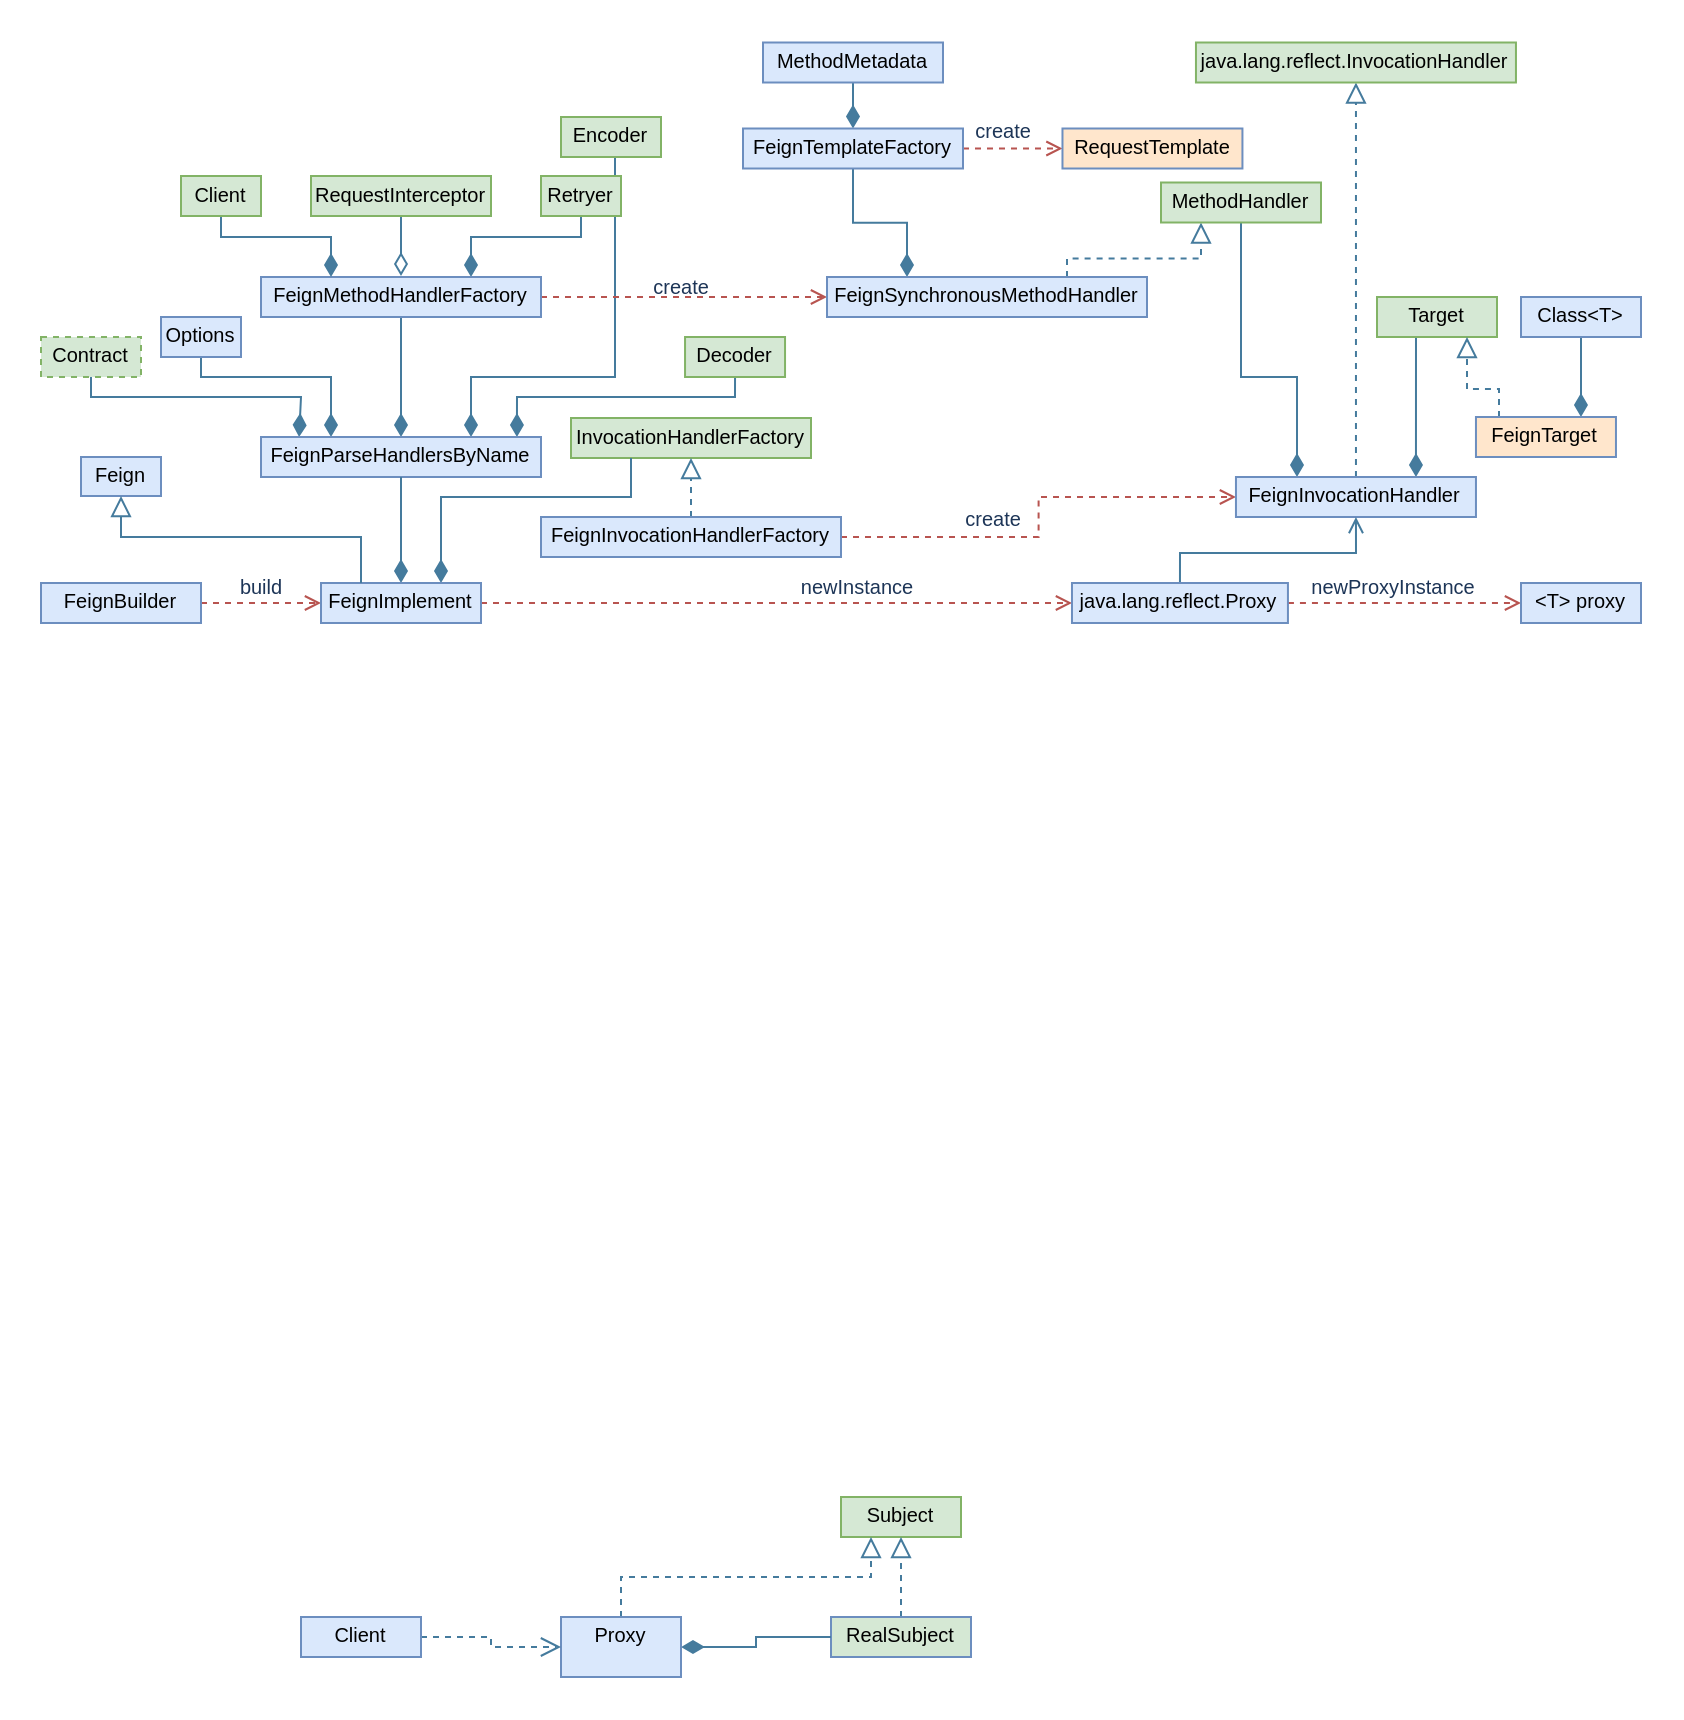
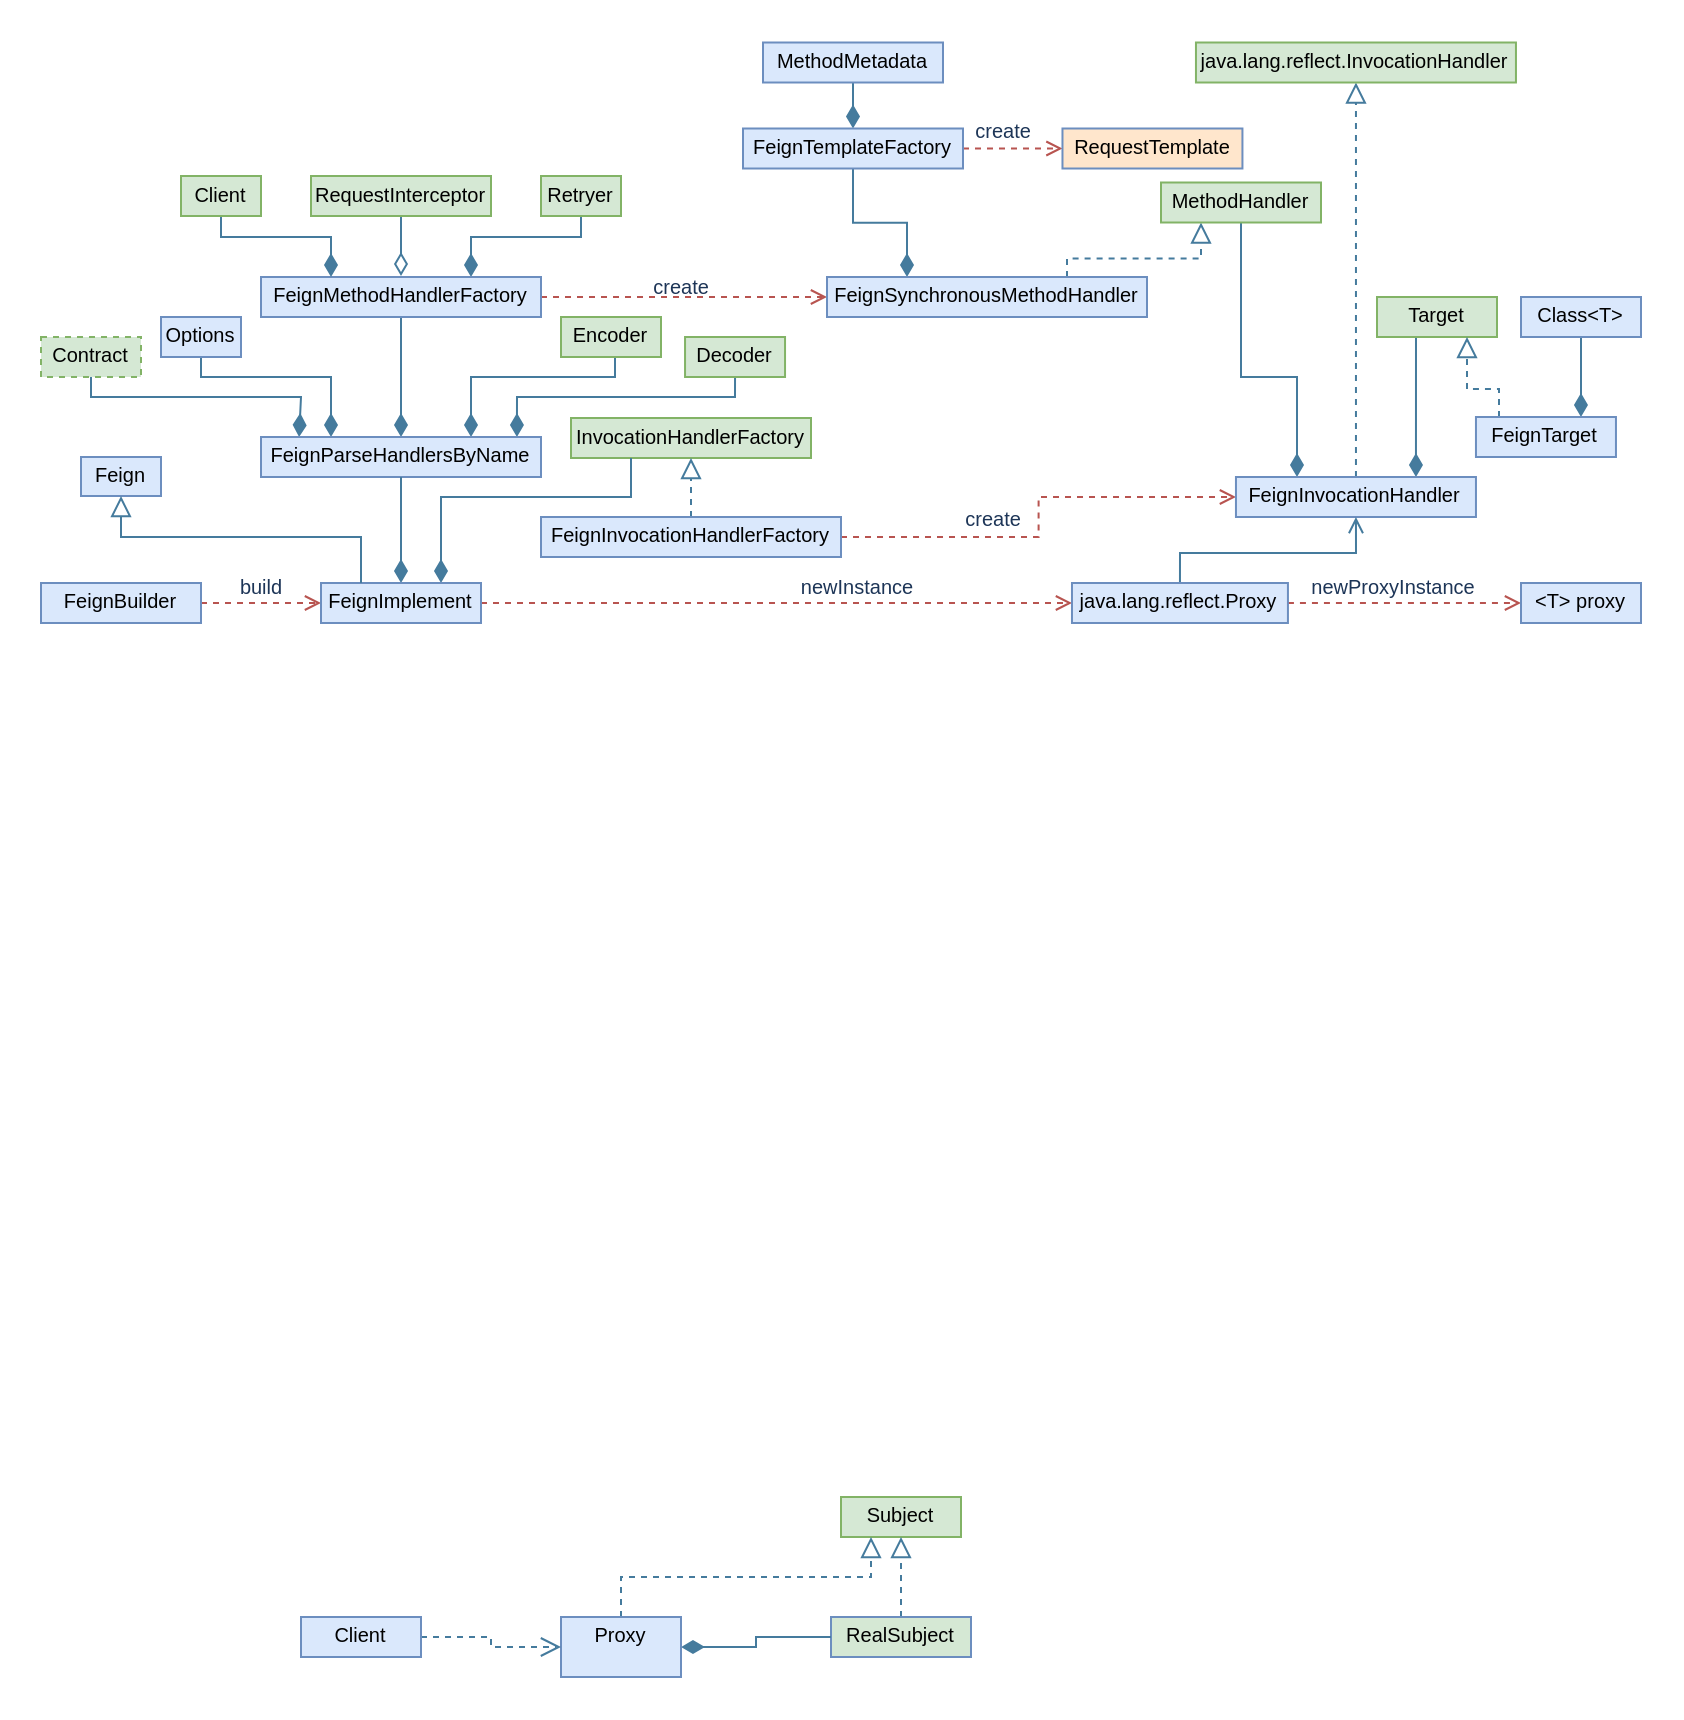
(611, 137) -> (611, 337)
(1546, 437) -> (1546, 437)
